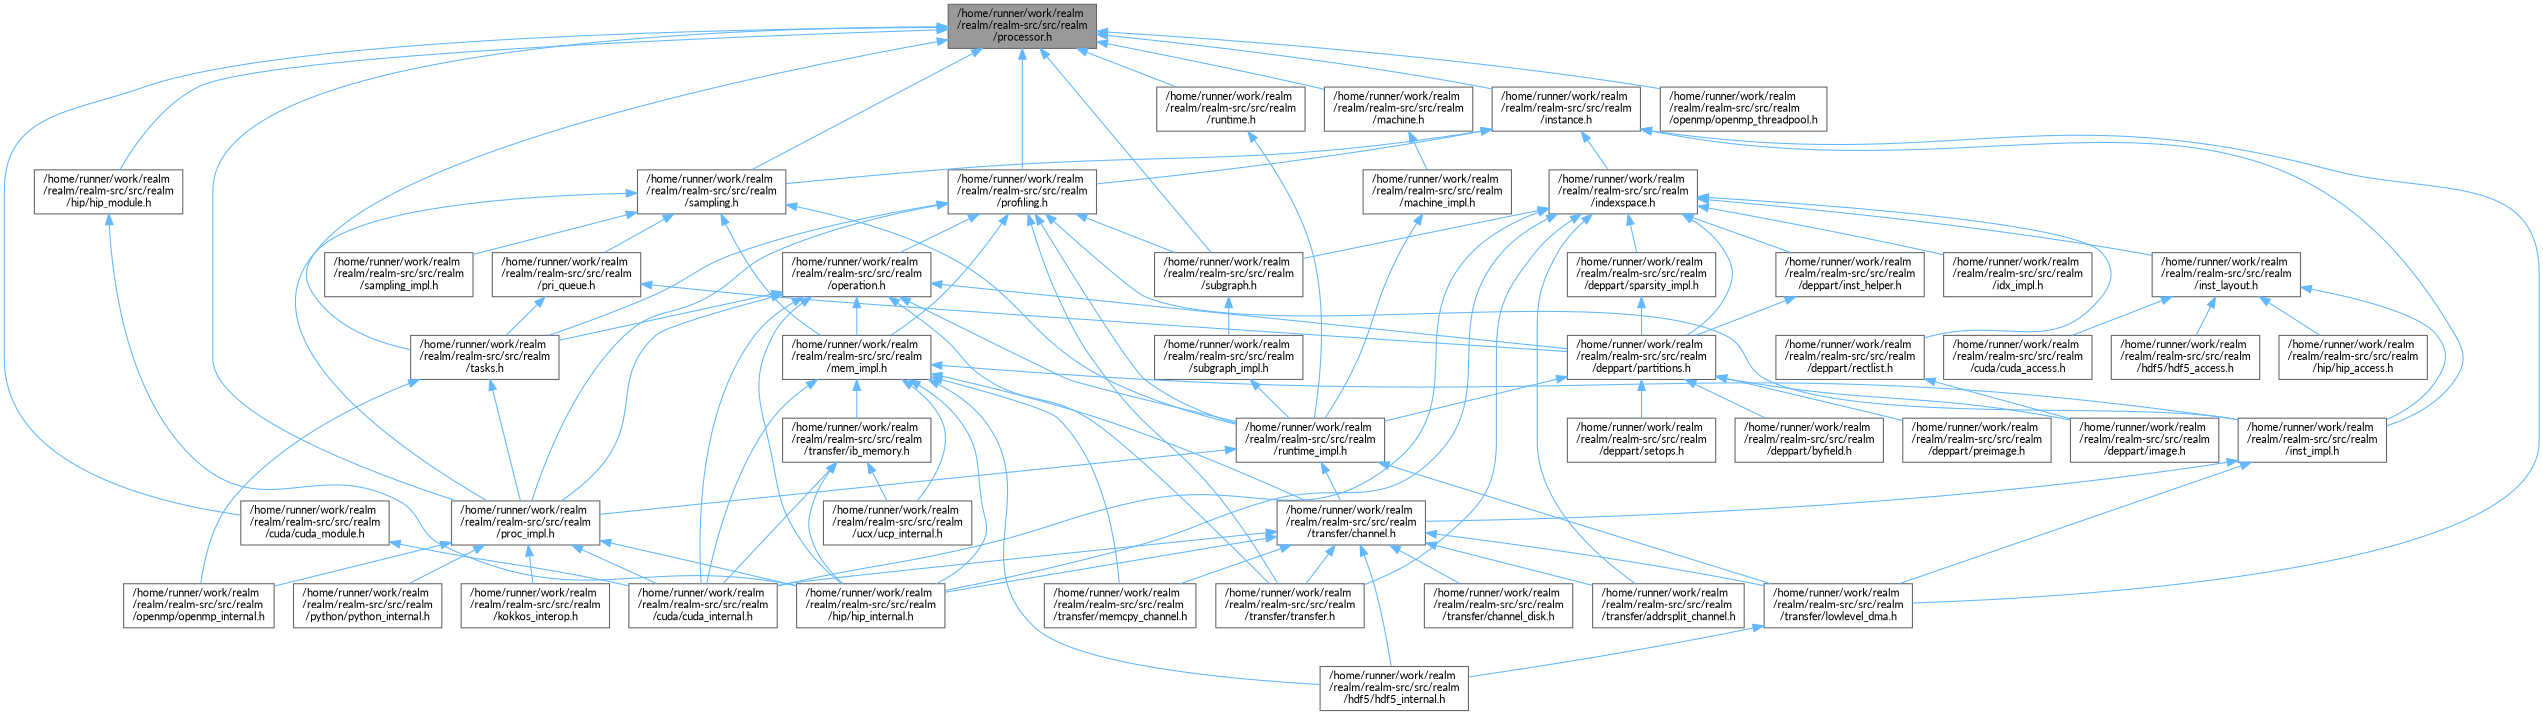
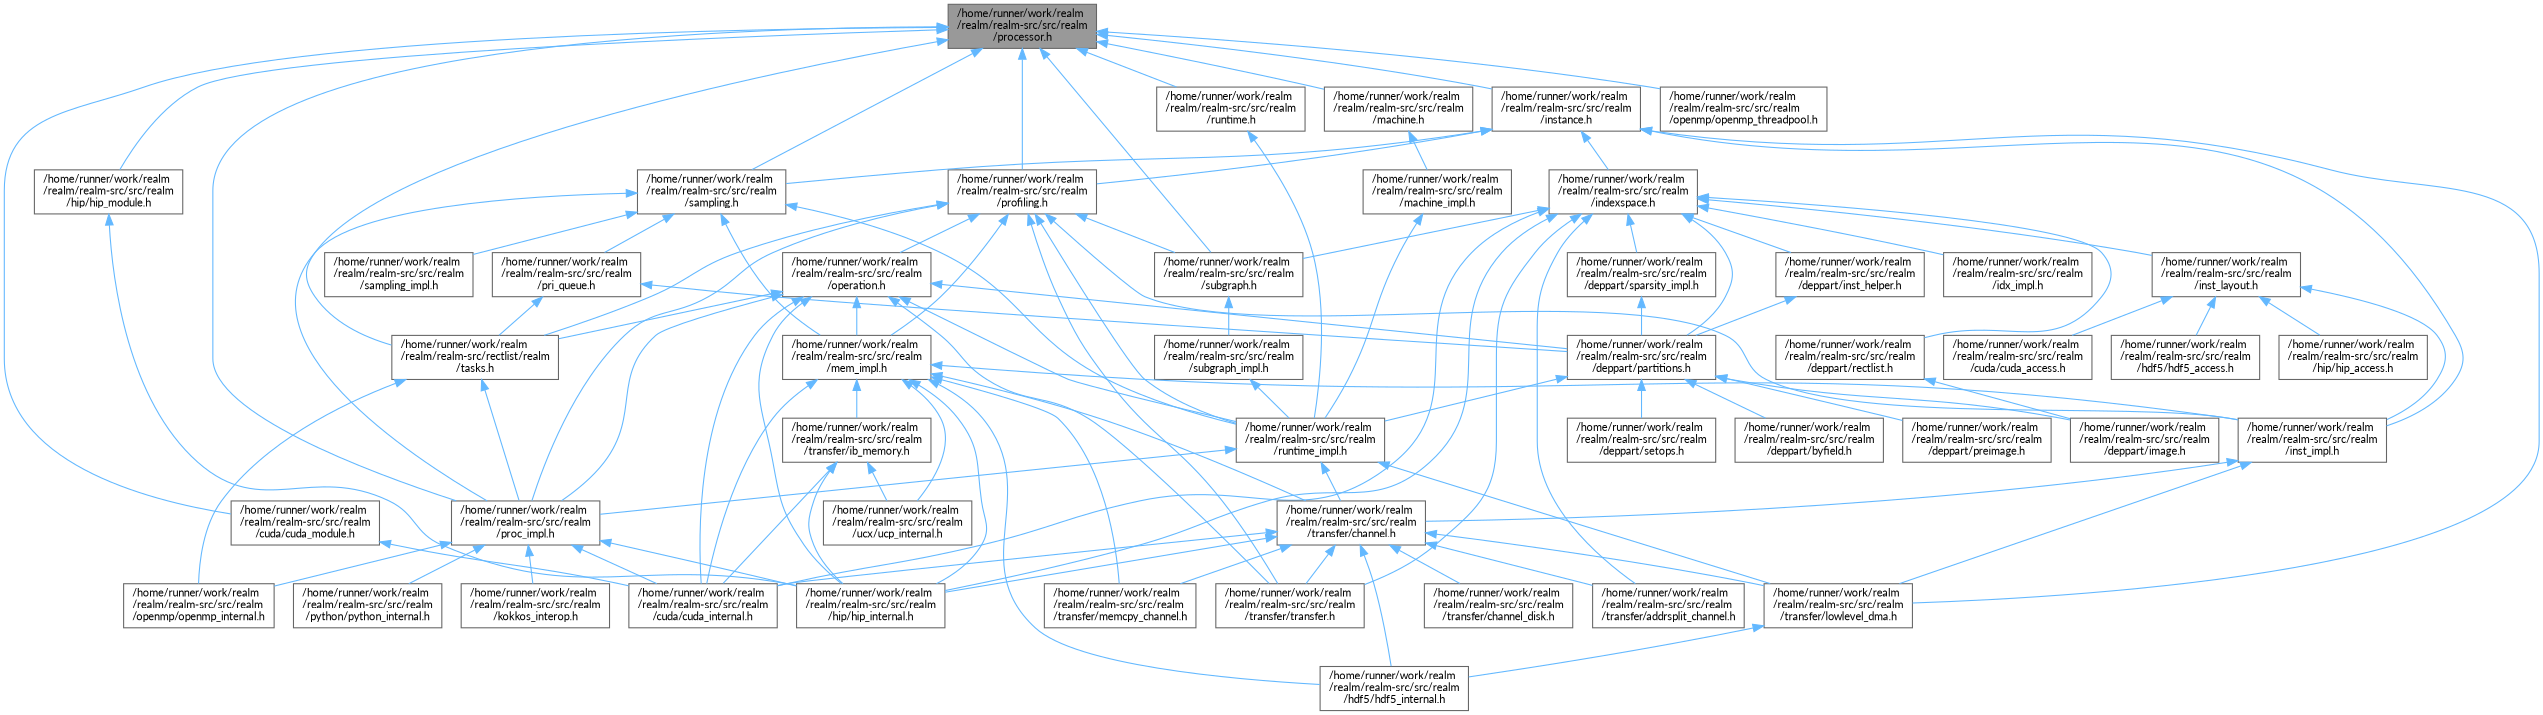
(485, 357) -> (475, 357)
